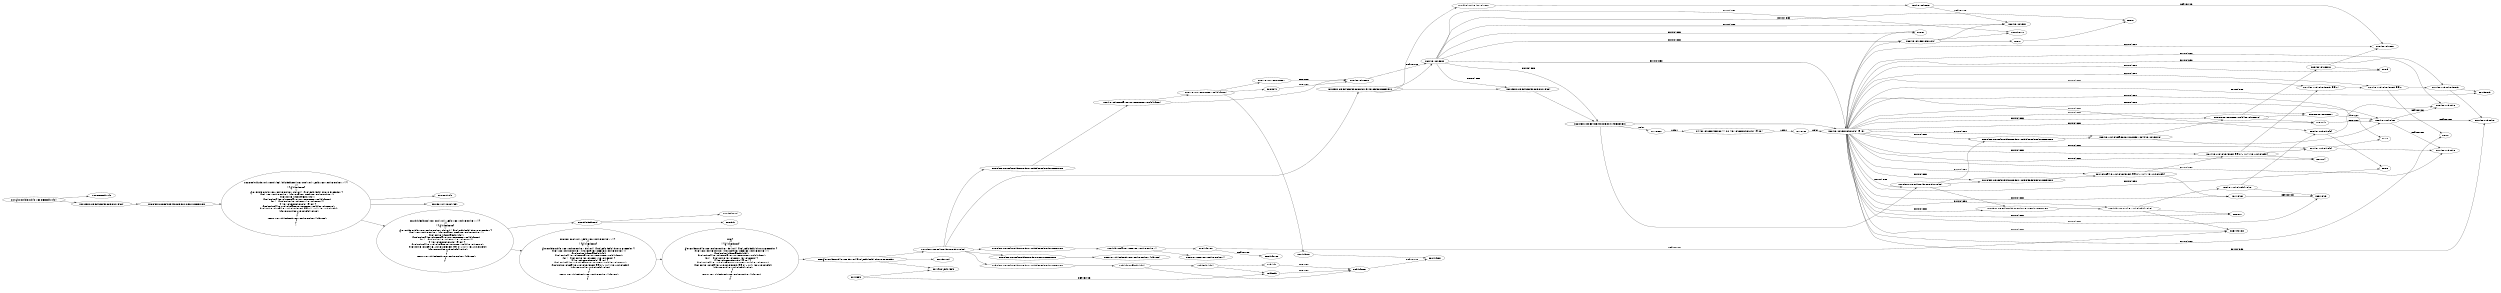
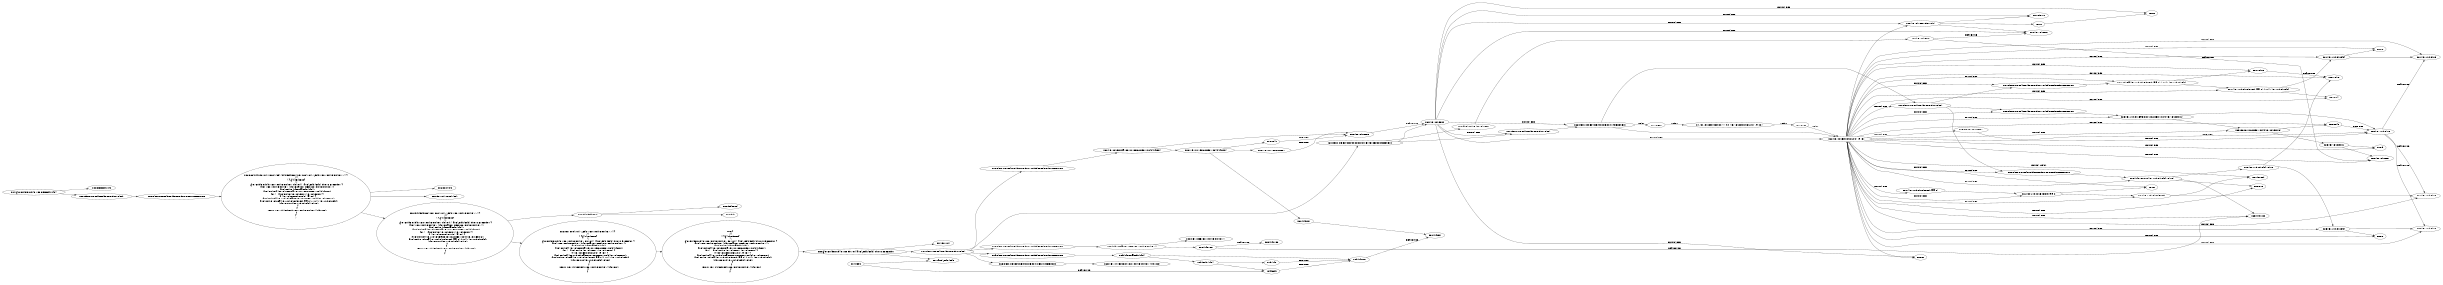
(2237, 90) -> (2039, 165)
(2284, 116) -> none
(2279, 122) -> none
